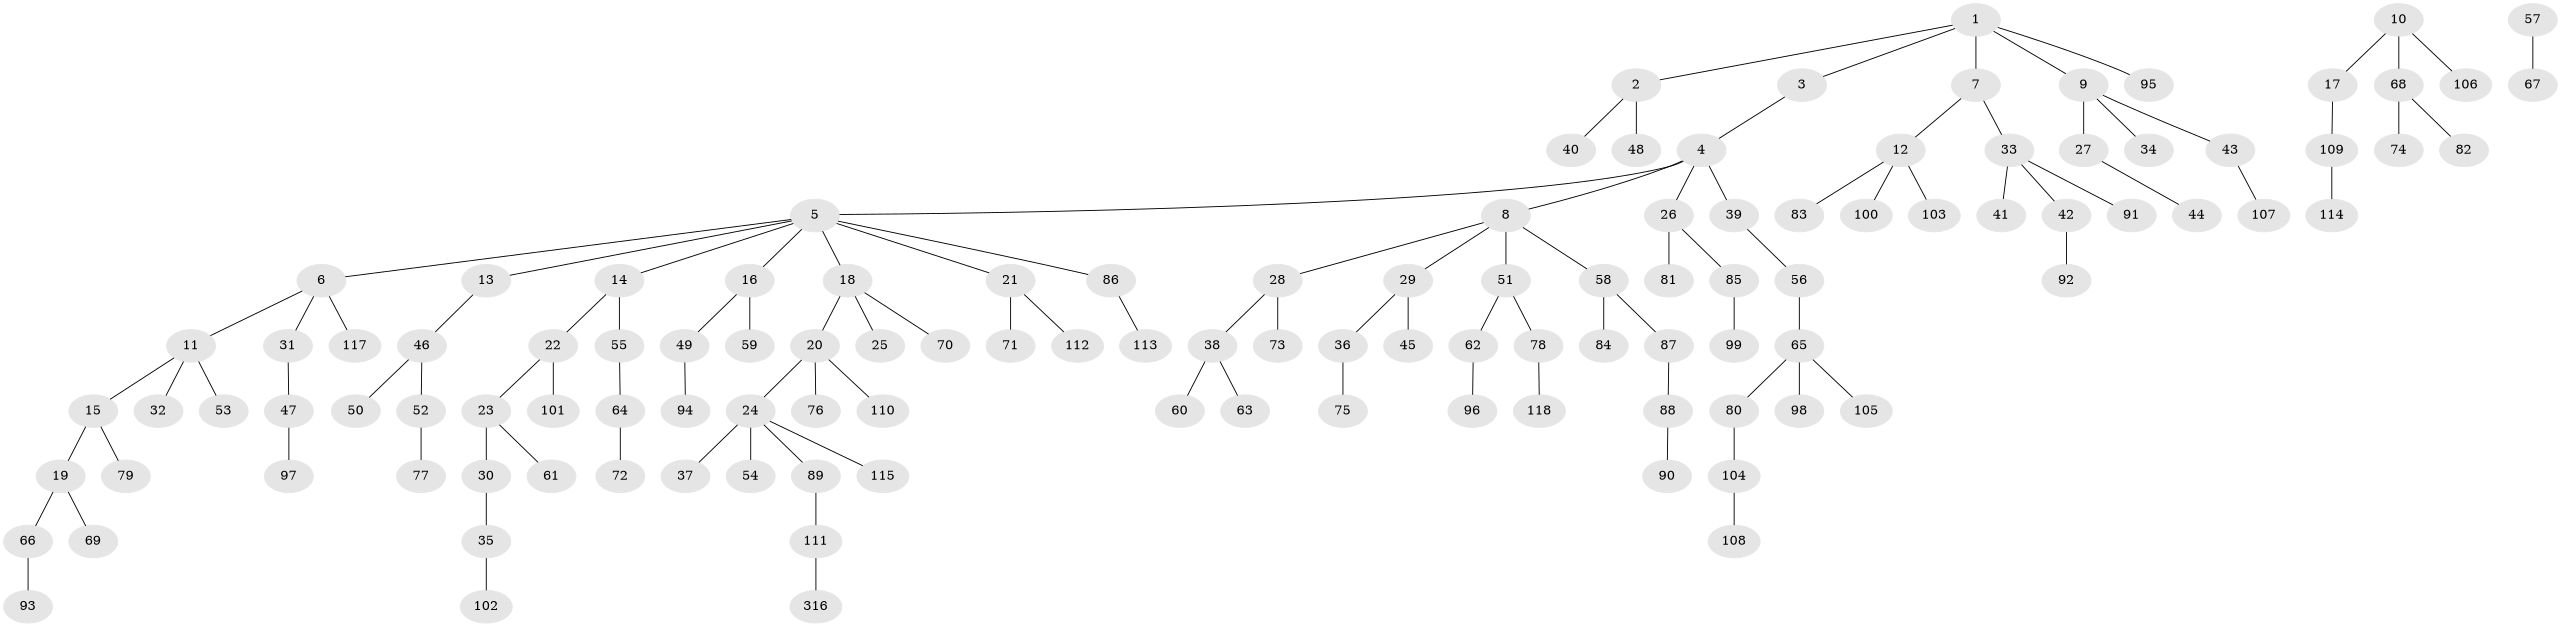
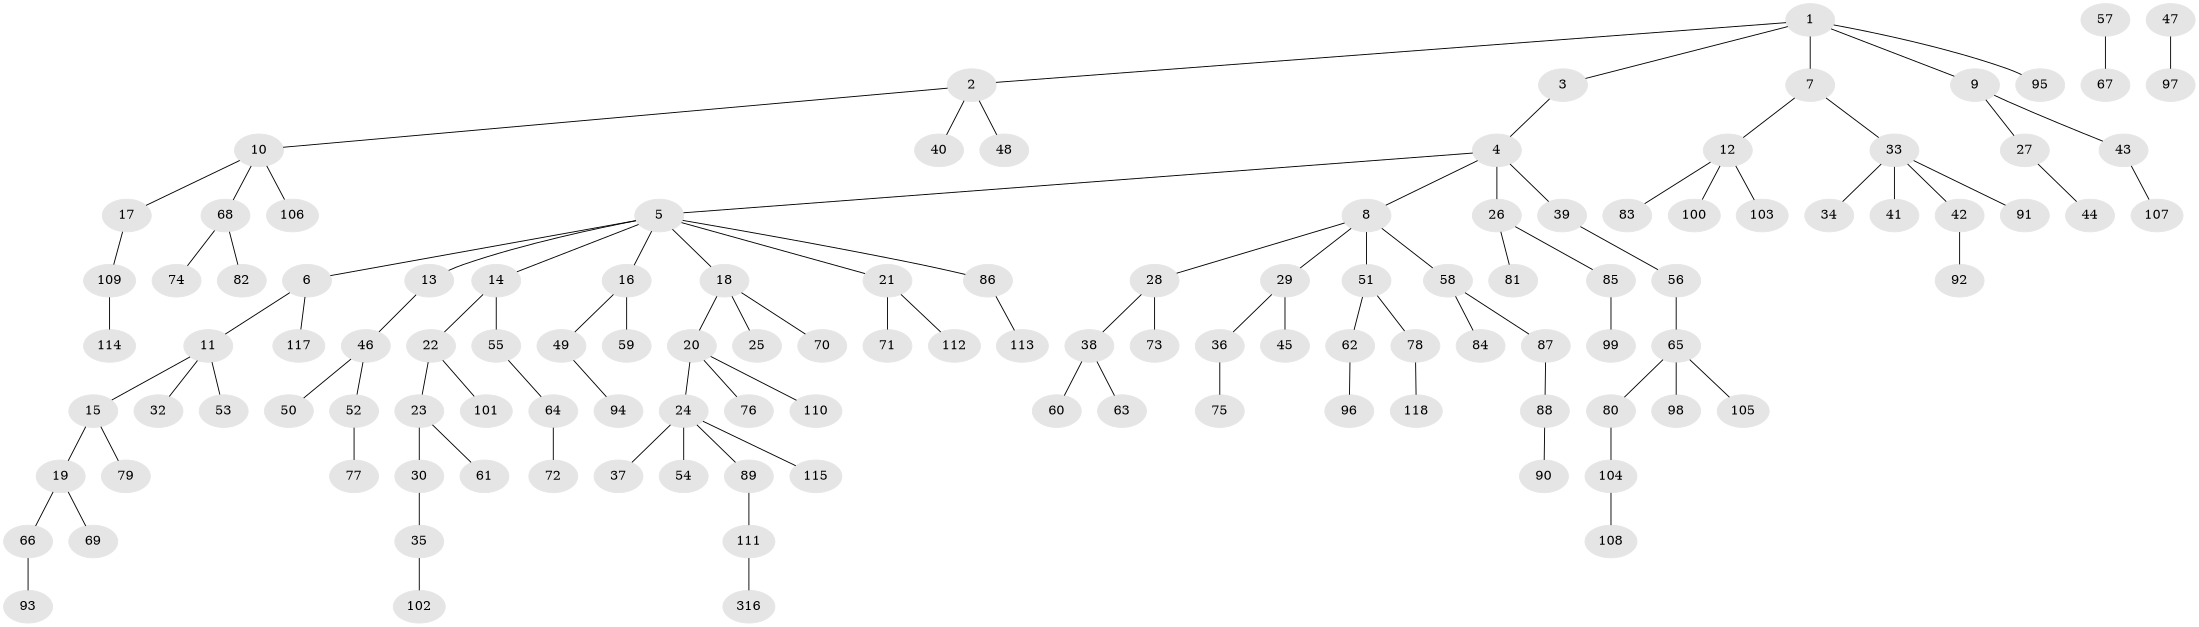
none -> (615, 118)
(2116, 118) -> (1862, 183)
(288, 346) -> none
